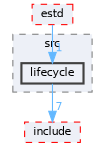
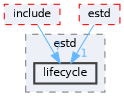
(52, 44) -> (65, 44)
(52, 99) -> (47, 41)
